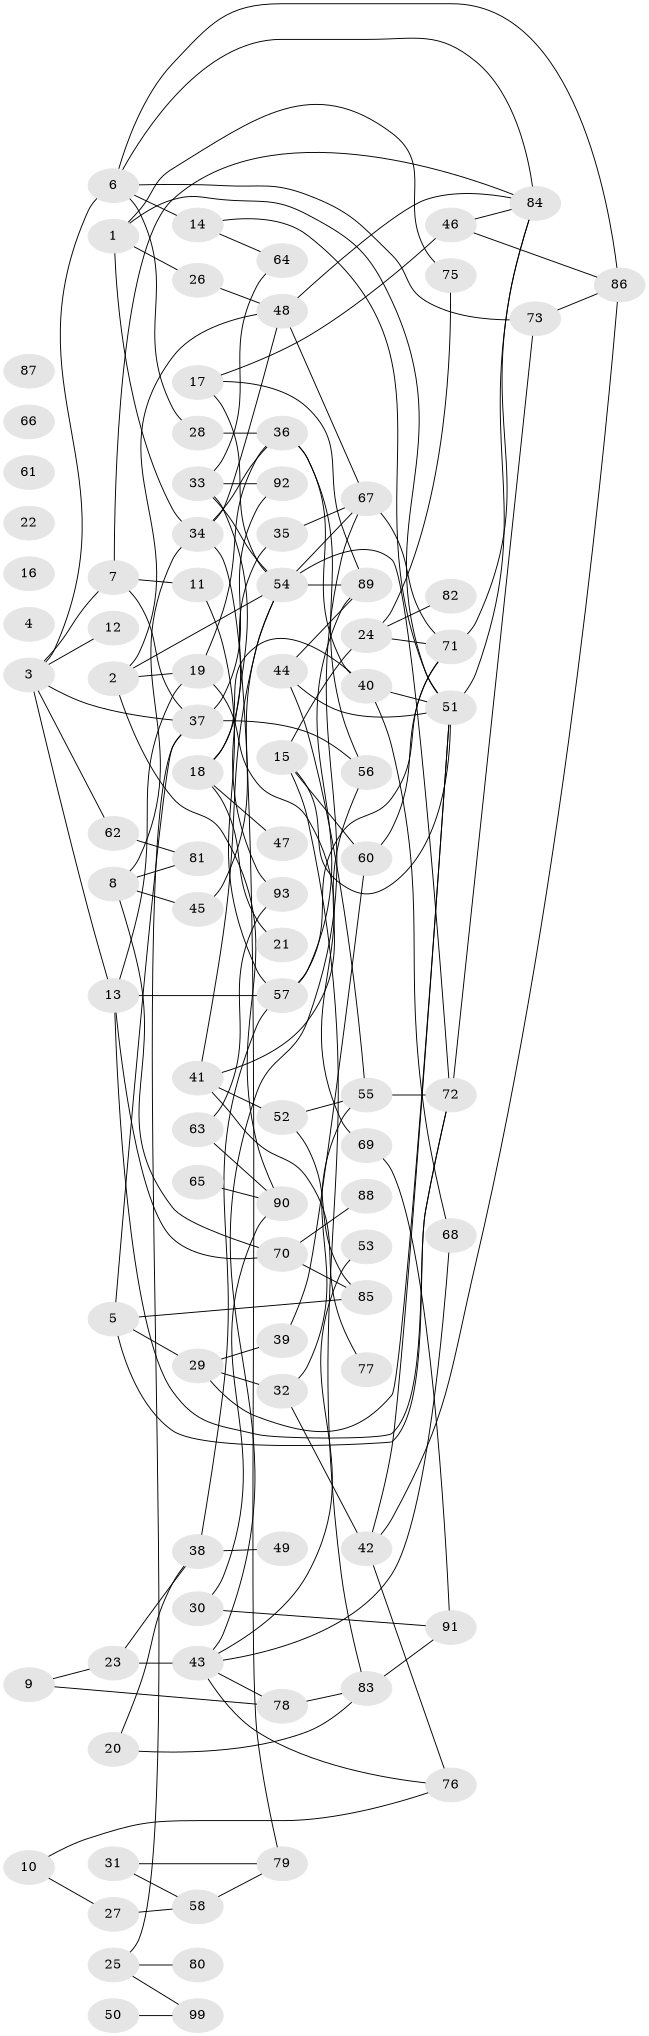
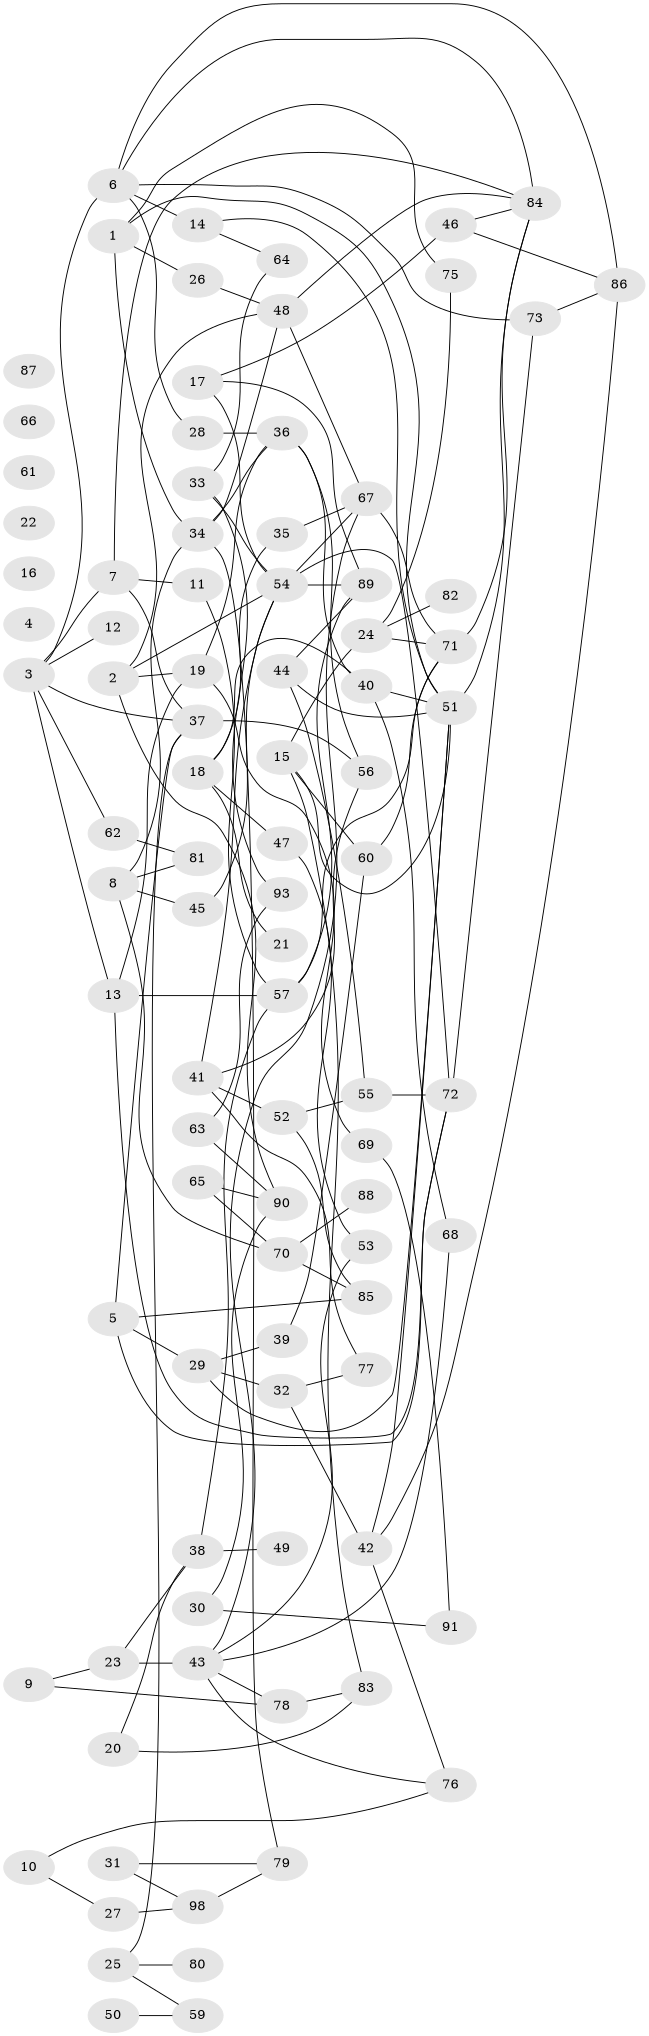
(282, 484) -> none
none -> (328, 1016)
(143, 1172) -> (240, 1218)
(324, 1243) -> (316, 1383)
(411, 1656) -> none
(198, 1907) -> (198, 1907)
(198, 2016) -> (198, 2016)
